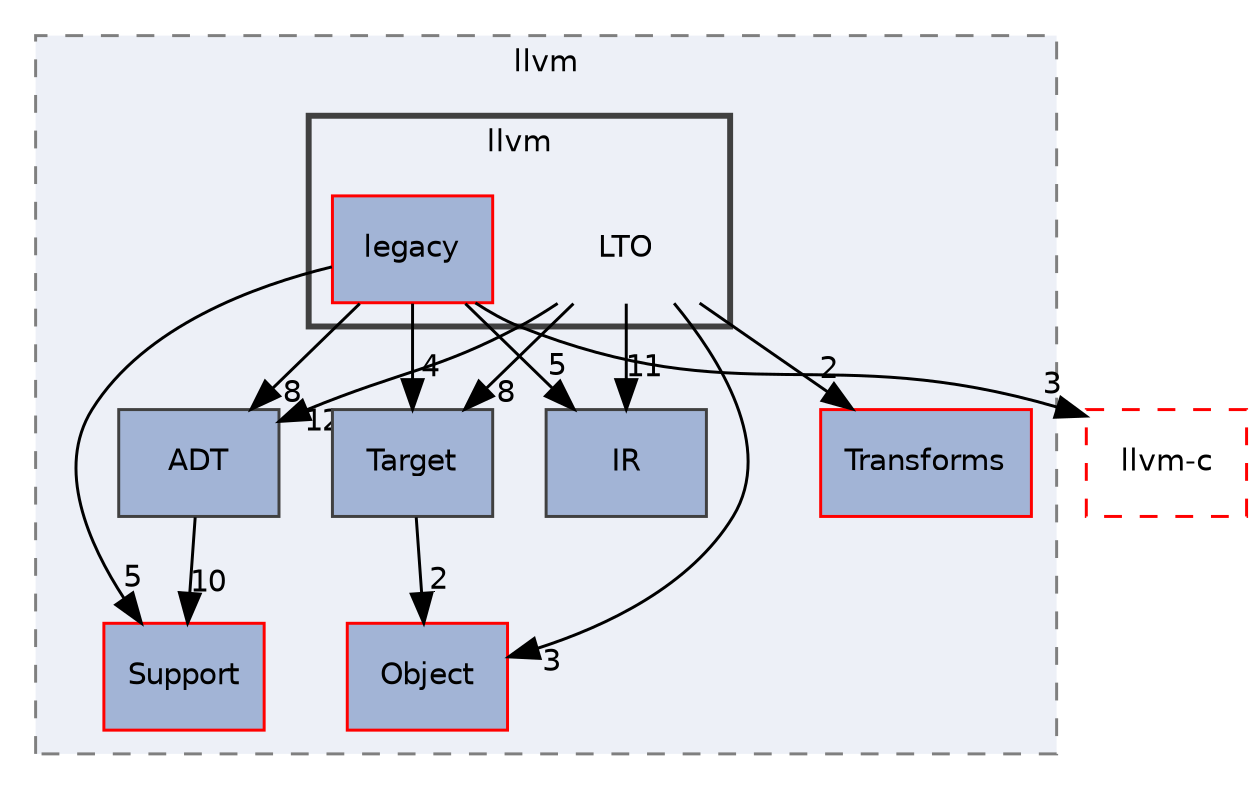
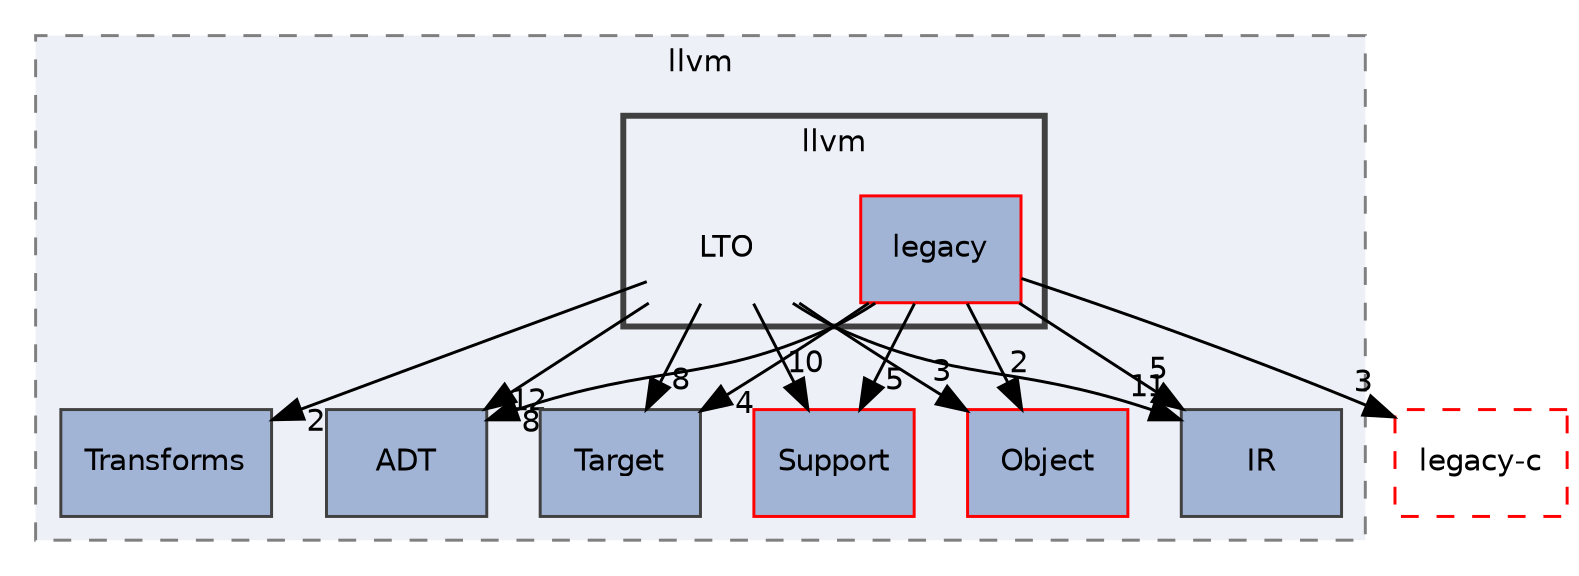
(926, 463) -> (166, 463)
(1166, 463) -> (1481, 463)
(192, 555) -> (774, 343)
(419, 555) -> (988, 345)
